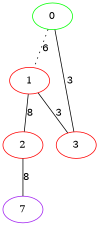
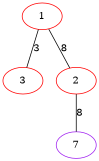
(53, 16) -> none
